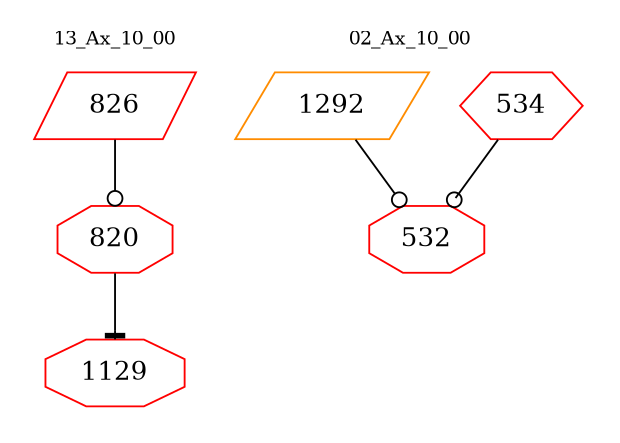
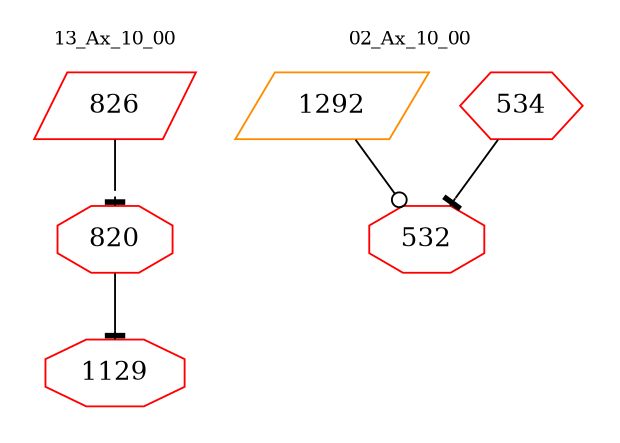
(115, 165) -> (115, 165)
(477, 169) -> (477, 169)
